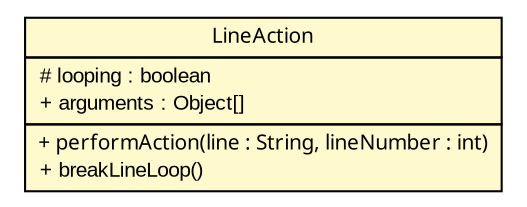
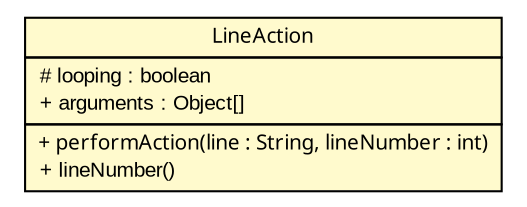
(122, 170) -> (108, 170)
